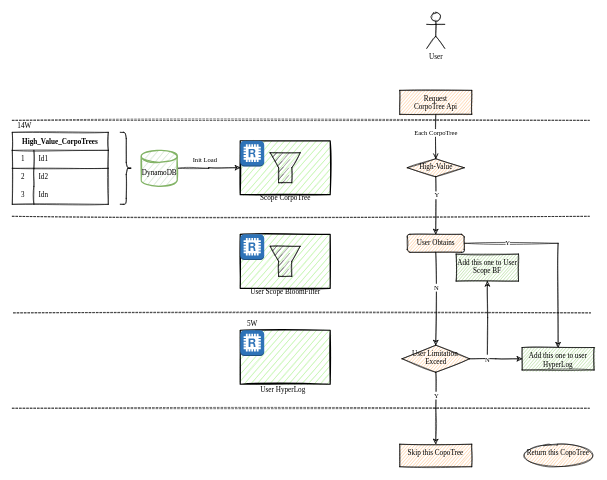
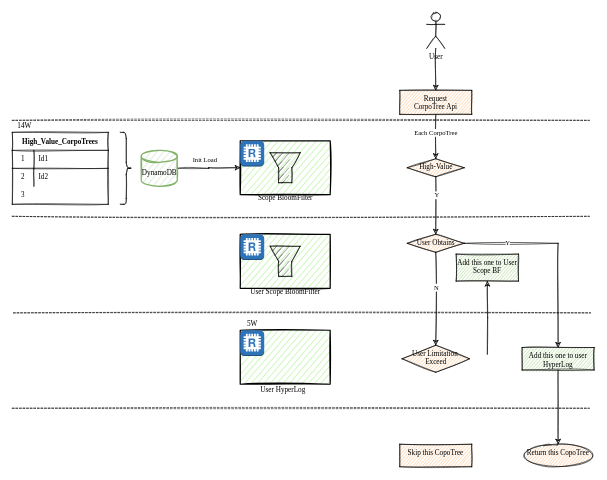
none -> (436, 67)
(436, 154) -> (436, 153)
(71, 195) -> none
(286, 198) -> (286, 198)
(436, 243) -> (436, 243)
(494, 359) -> none
(436, 406) -> none
none -> (558, 406)
